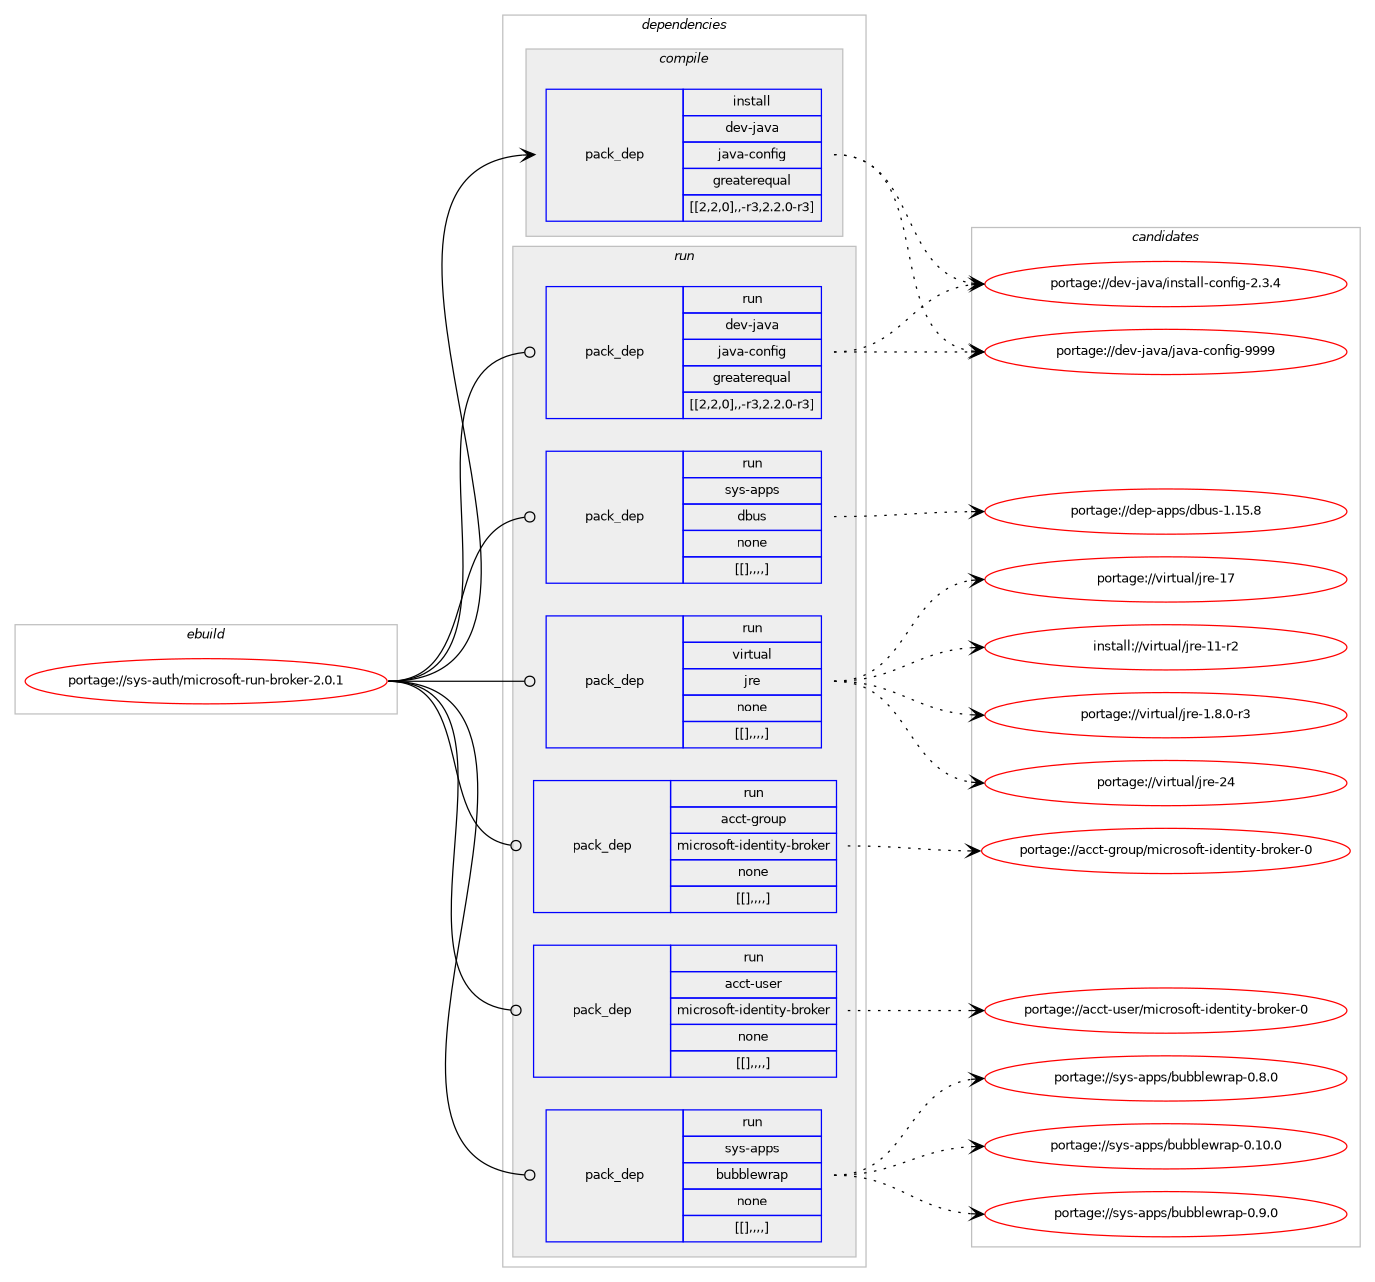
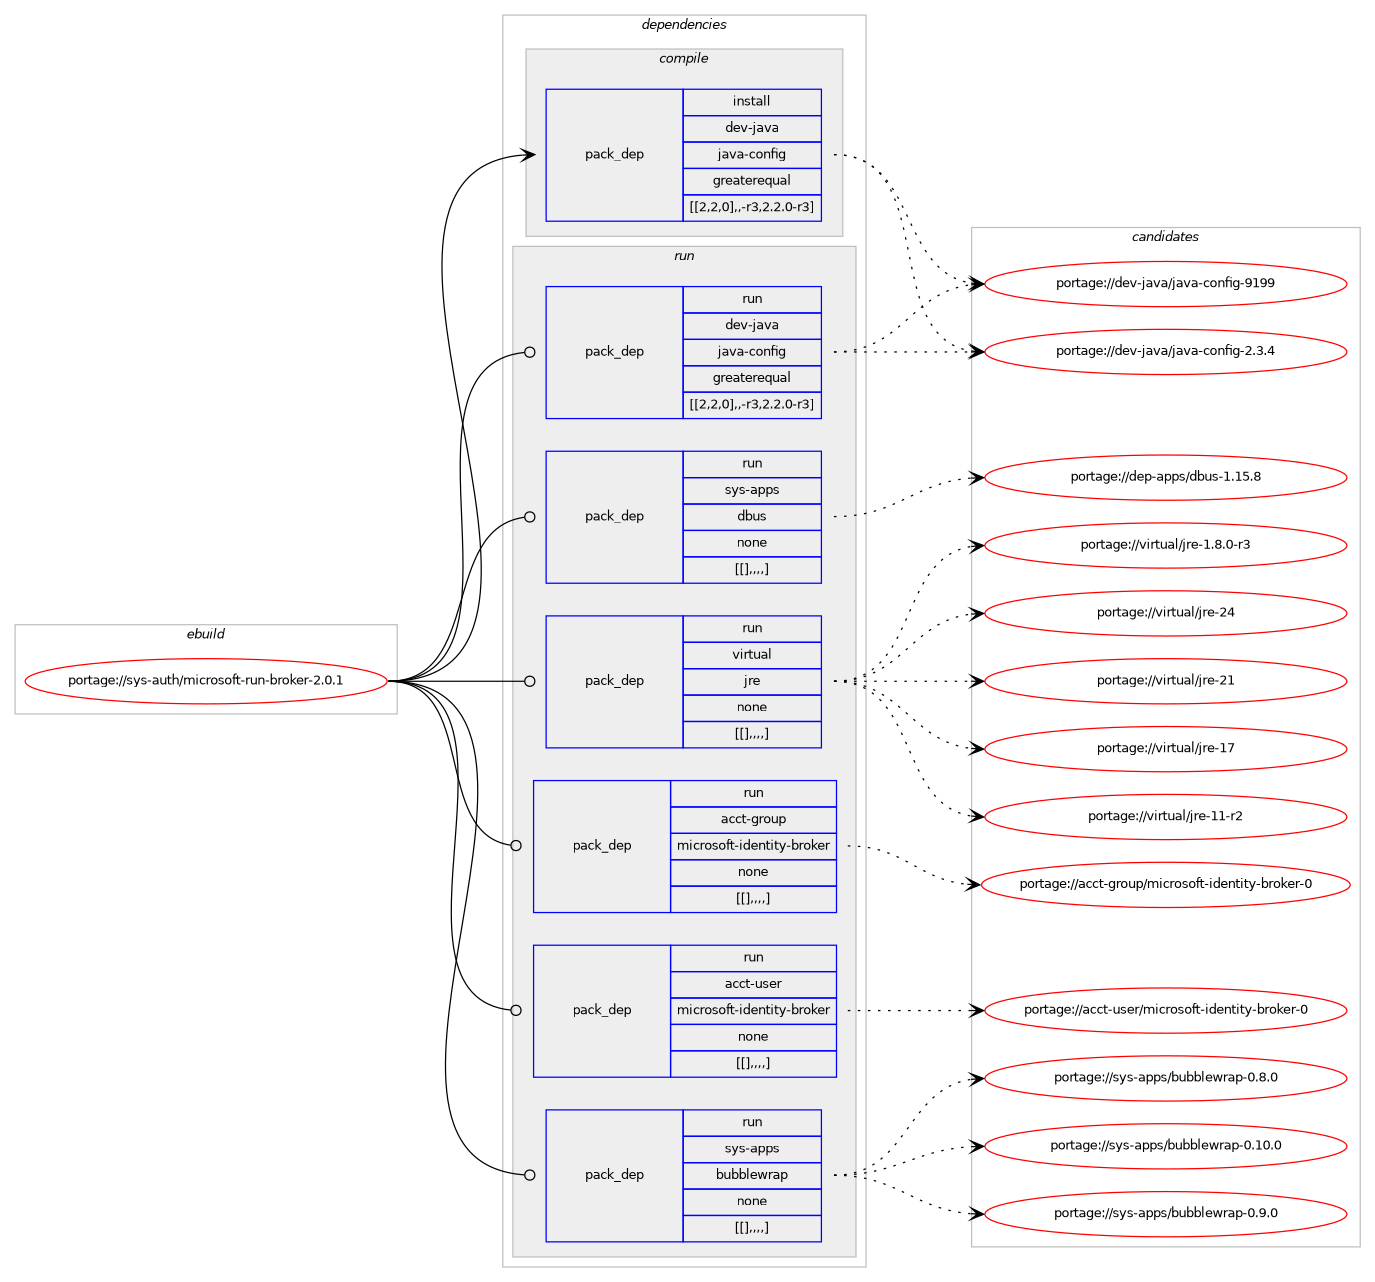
(1166, 284) -> (1166, 352)
(1166, 352) -> (1166, 284)
(1166, 647) -> (1166, 817)
none -> (1166, 681)
